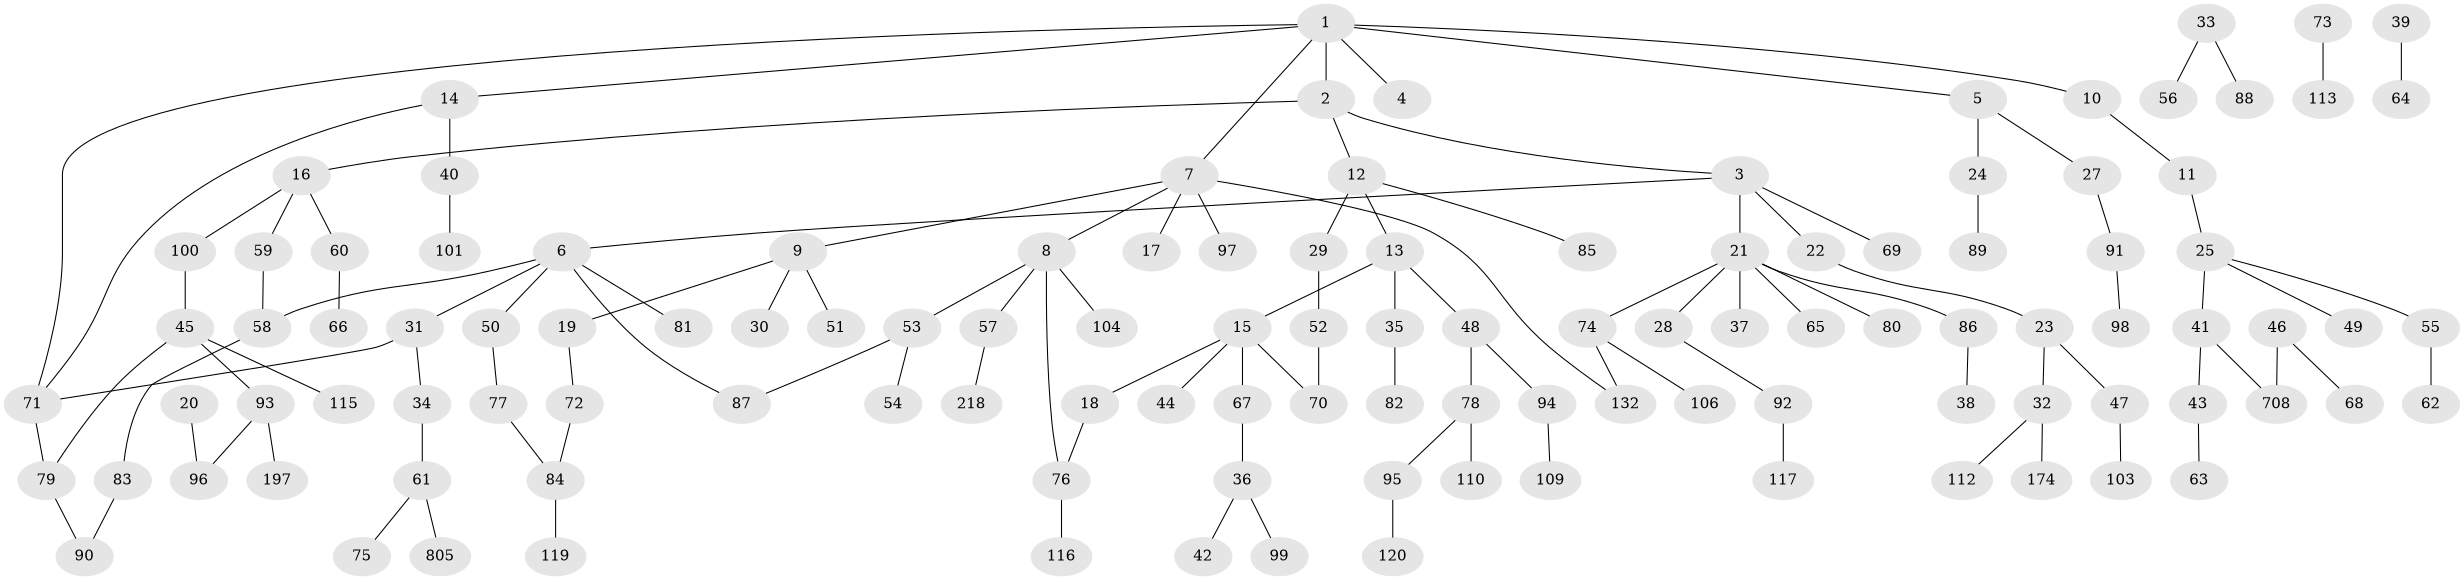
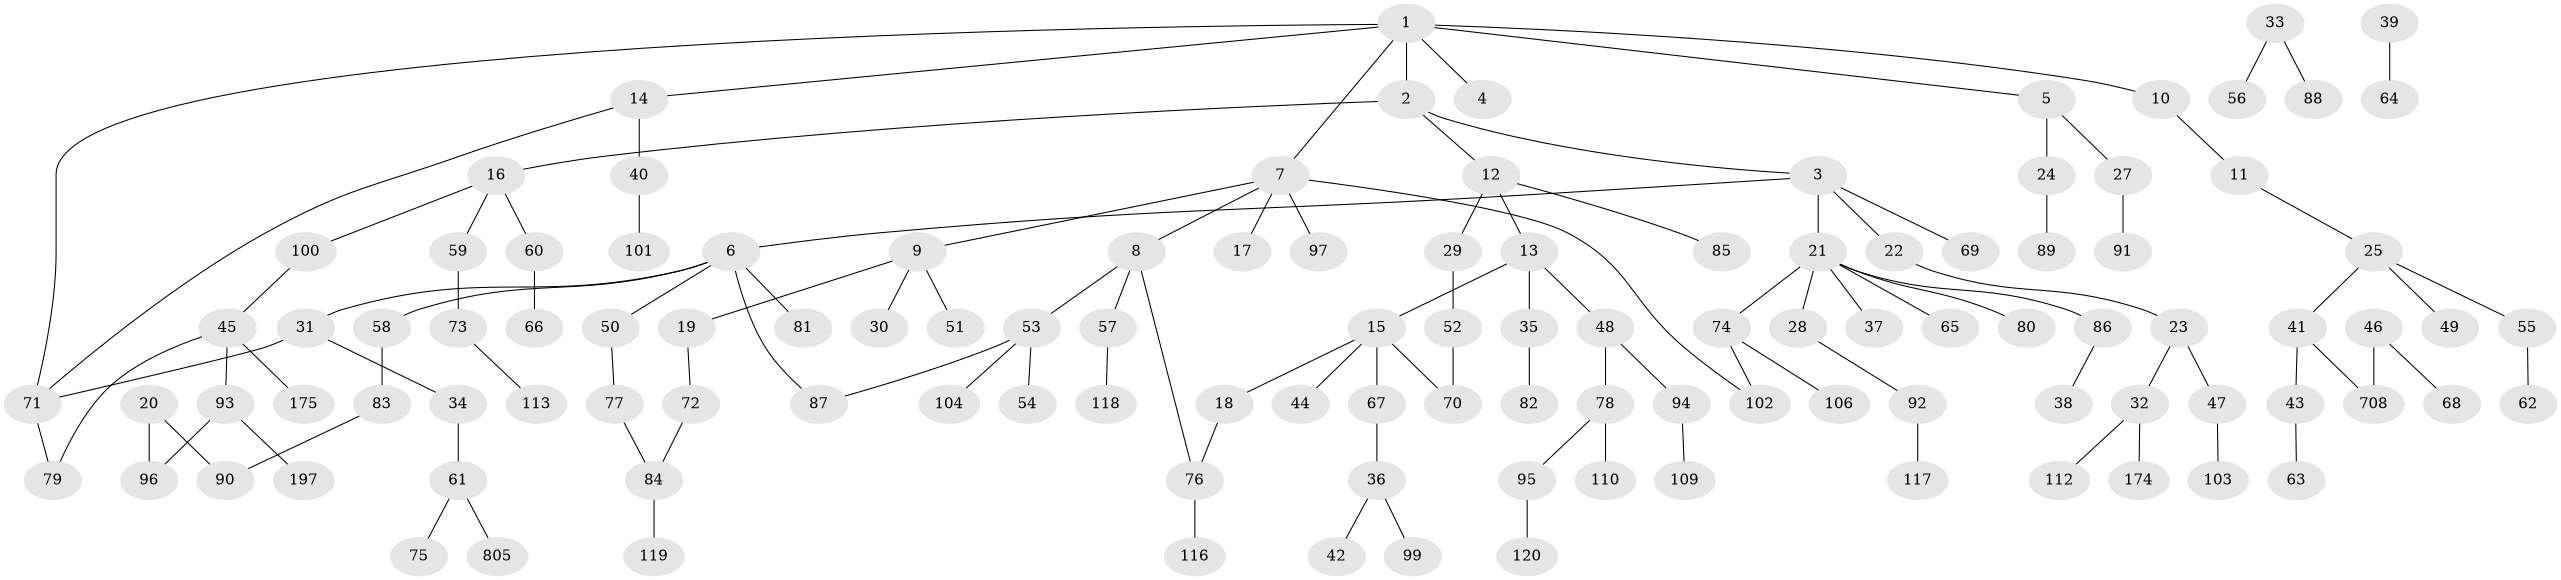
(263, 290) -> (458, 282)
(1077, 290) -> (991, 366)
(2121, 328) -> none
(344, 404) -> (304, 404)
(972, 404) -> (1106, 404)
(1626, 404) -> (1760, 404)
(66, 519) -> (183, 438)
